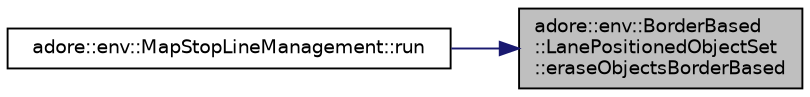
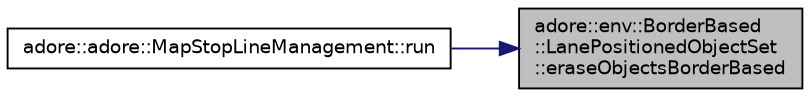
(229, 48) -> (229, 48)
